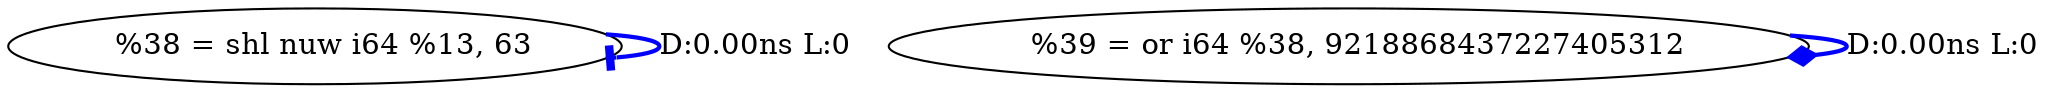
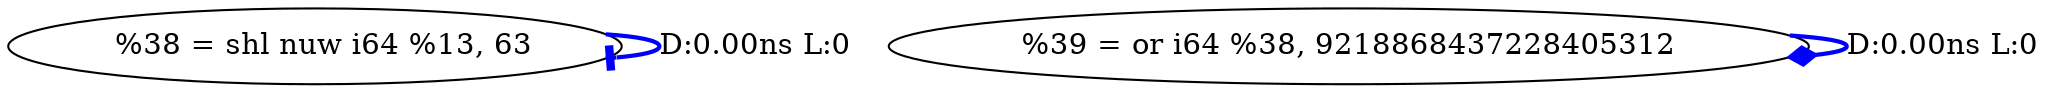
(1349, 46) -> (1349, 46)
